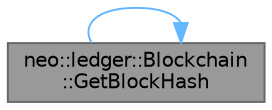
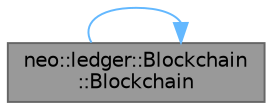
(136, 73) -> (136, 73)
